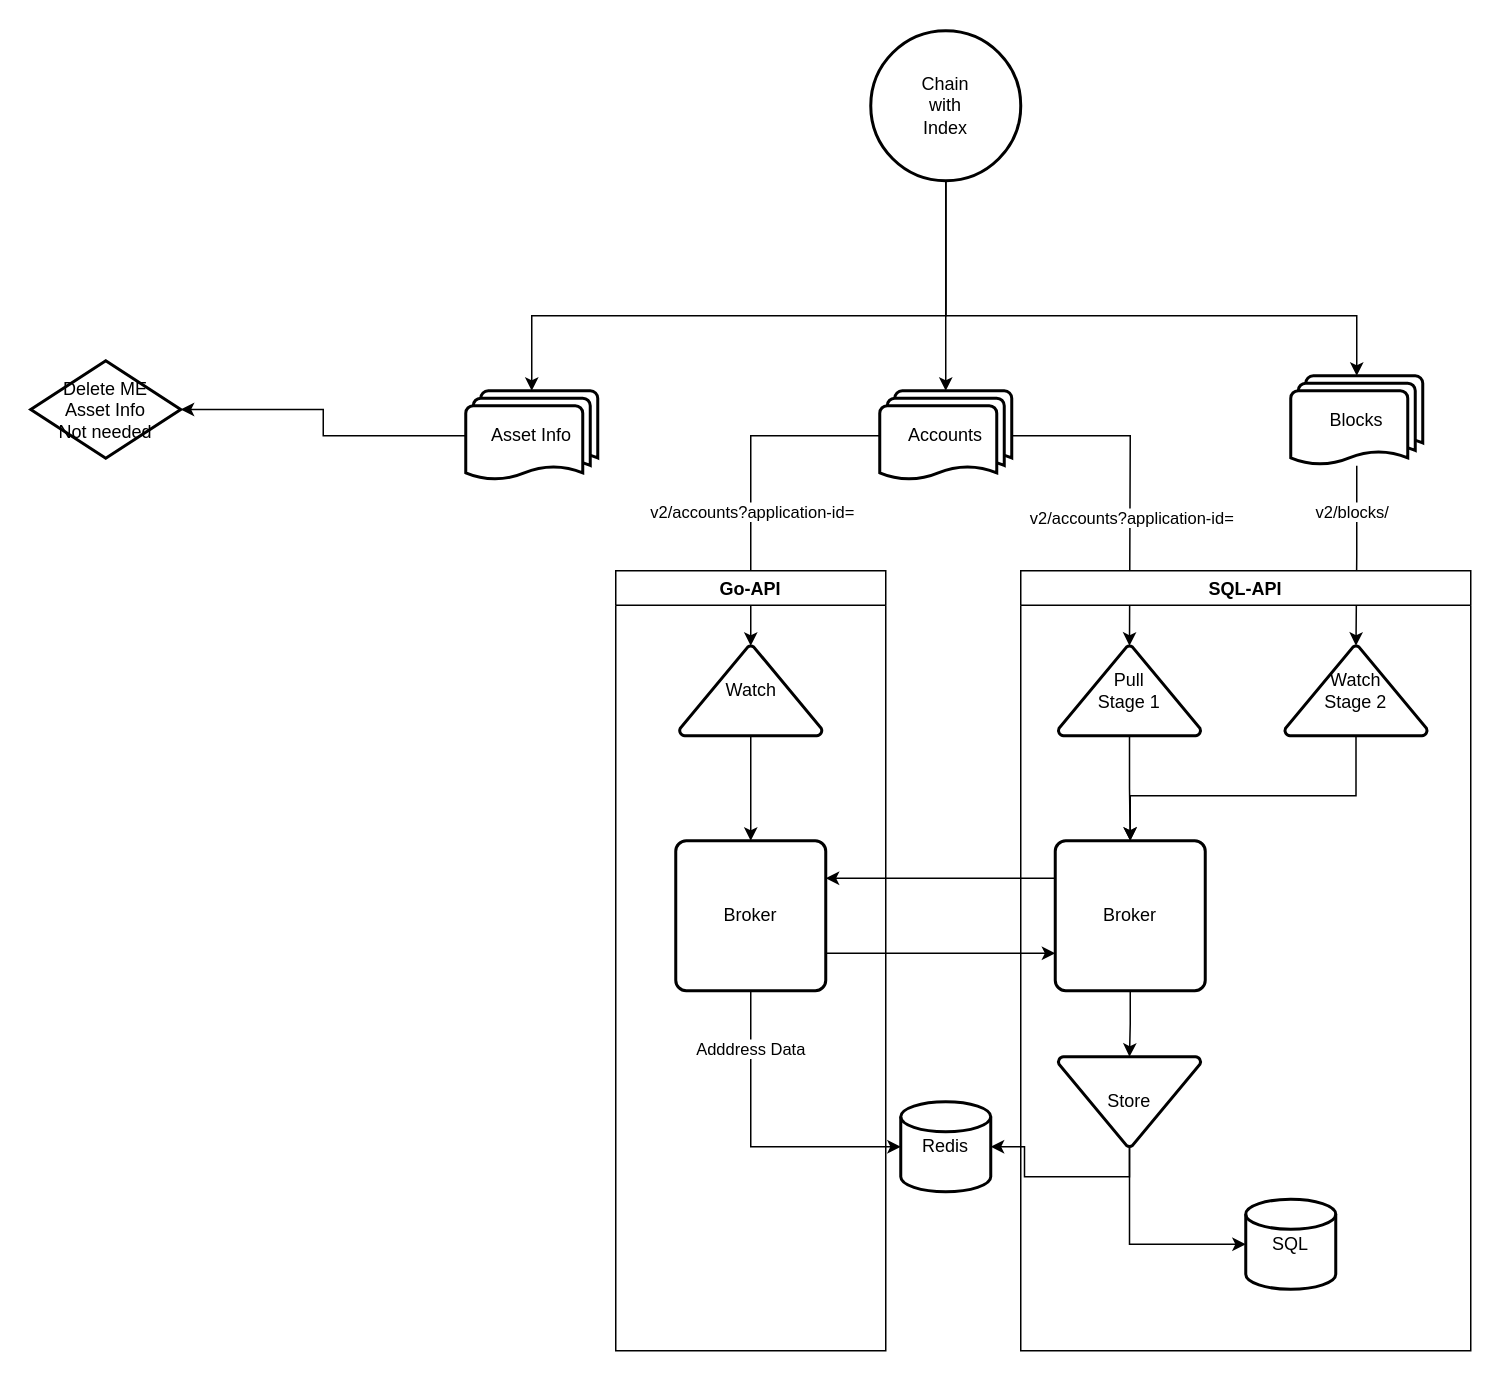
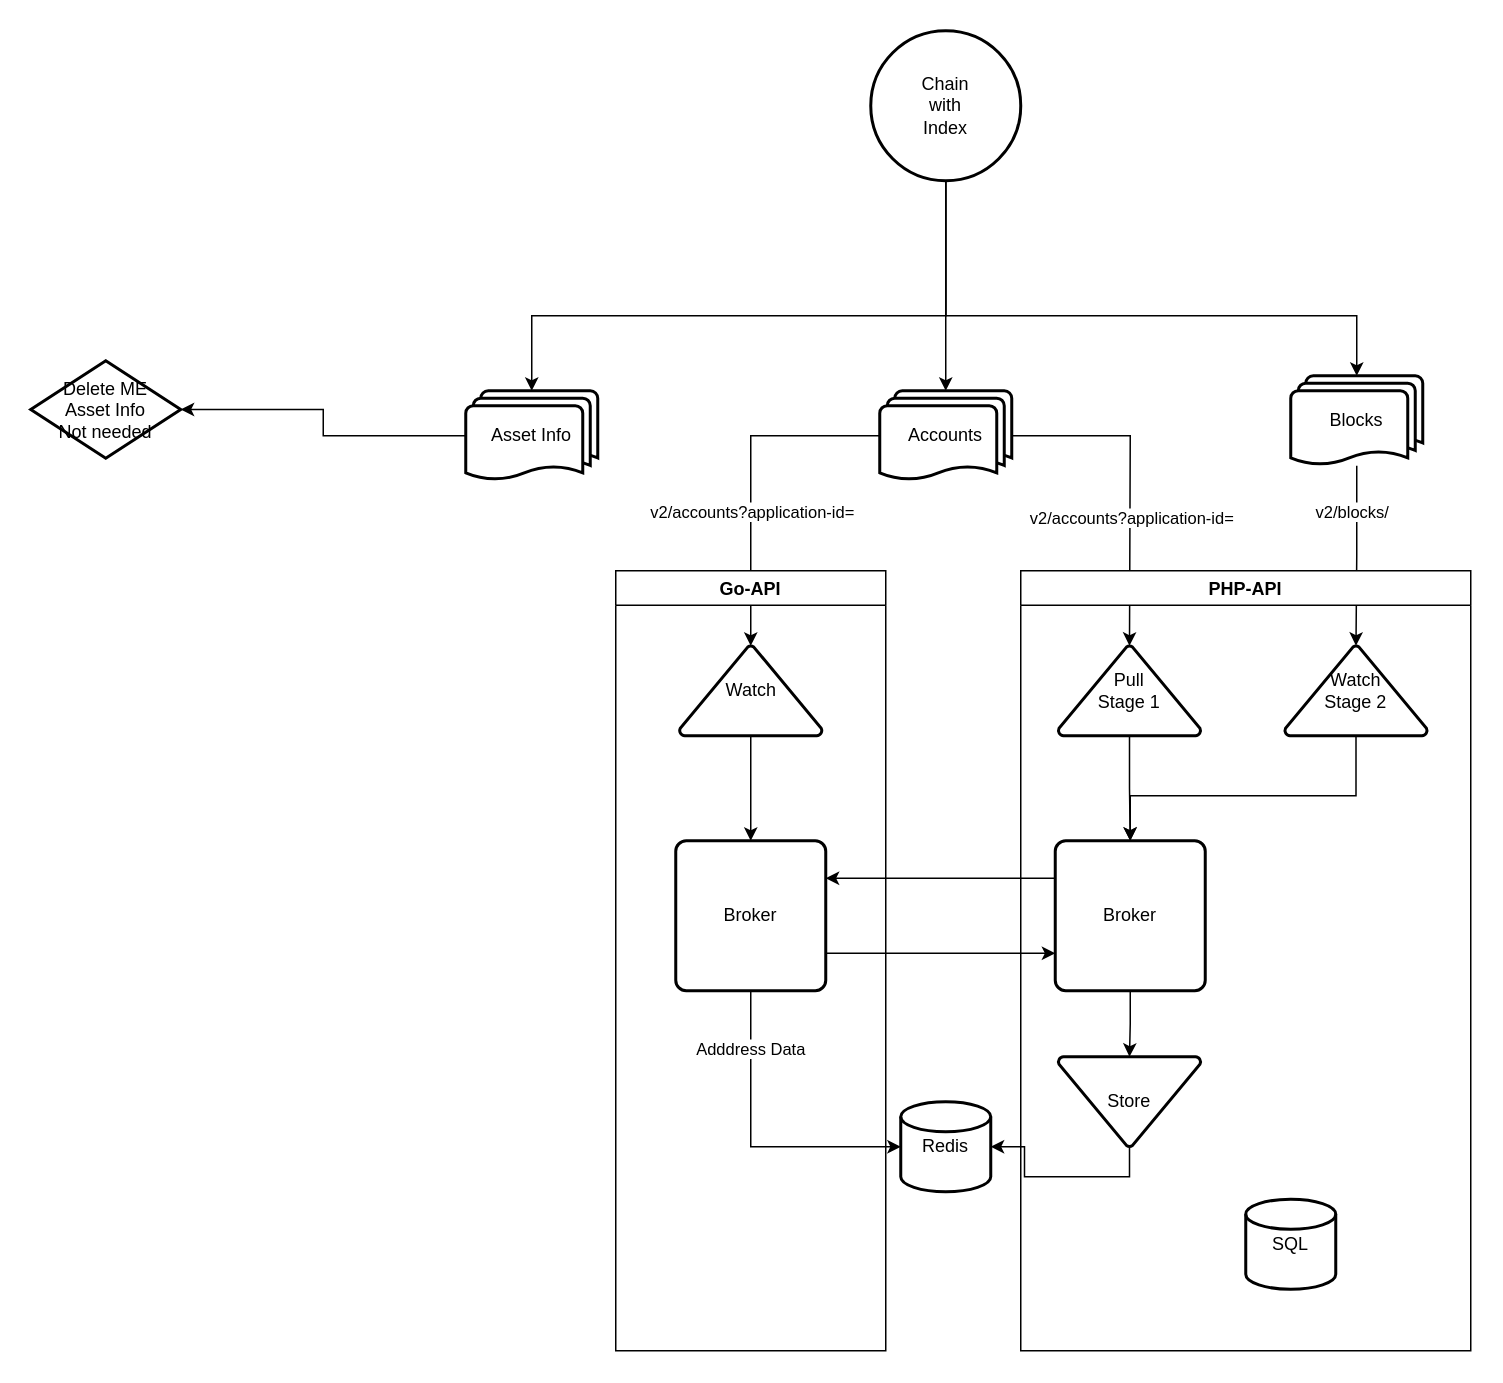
(1245, 589) -> (1245, 589)
(1149, 1244) -> none
